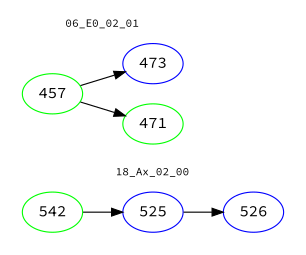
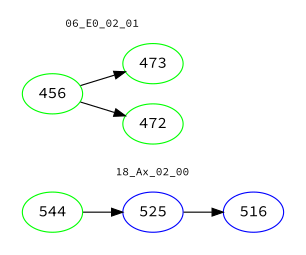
(153, 64) -> (153, 64)
(52, 94) -> (52, 94)
(153, 124) -> (153, 124)
(52, 212) -> (52, 212)
(253, 212) -> (253, 212)
